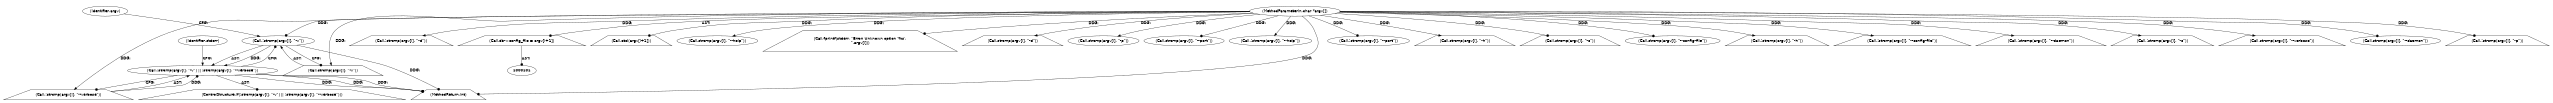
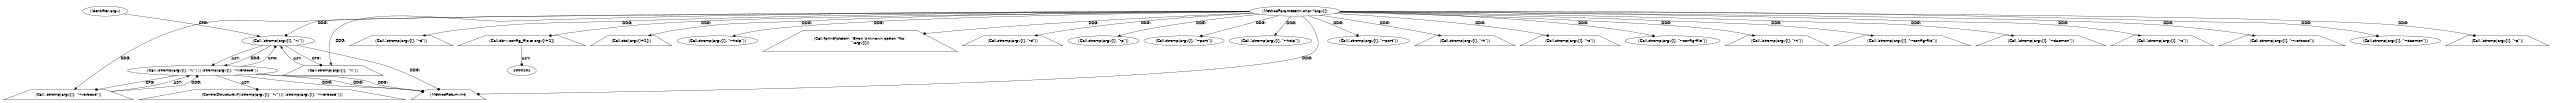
(875, 18) -> (875, 18)
(707, 23) -> (707, 23)
(203, 41) -> none
